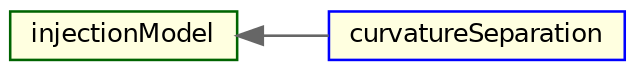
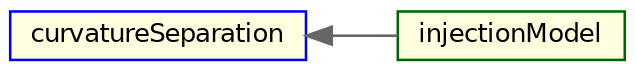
(296, 36) -> (365, 36)
